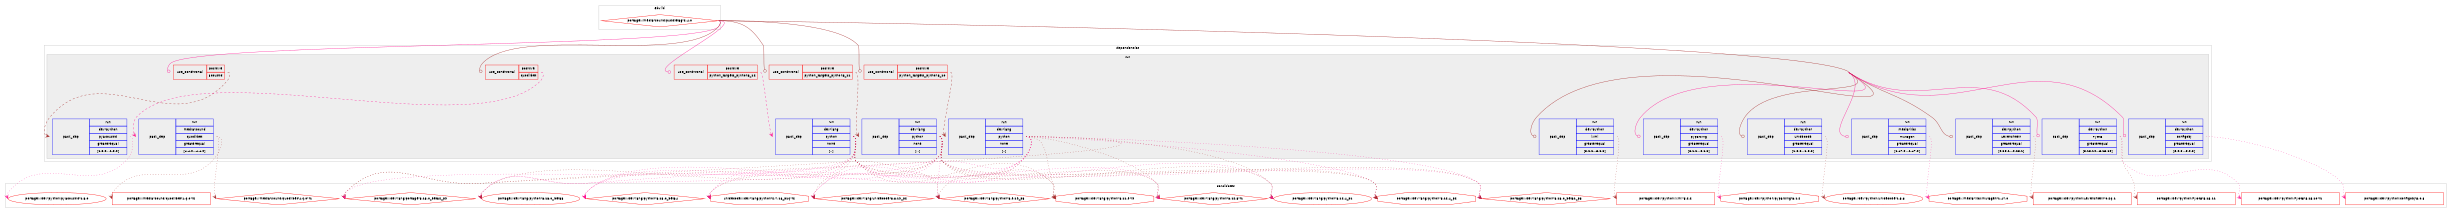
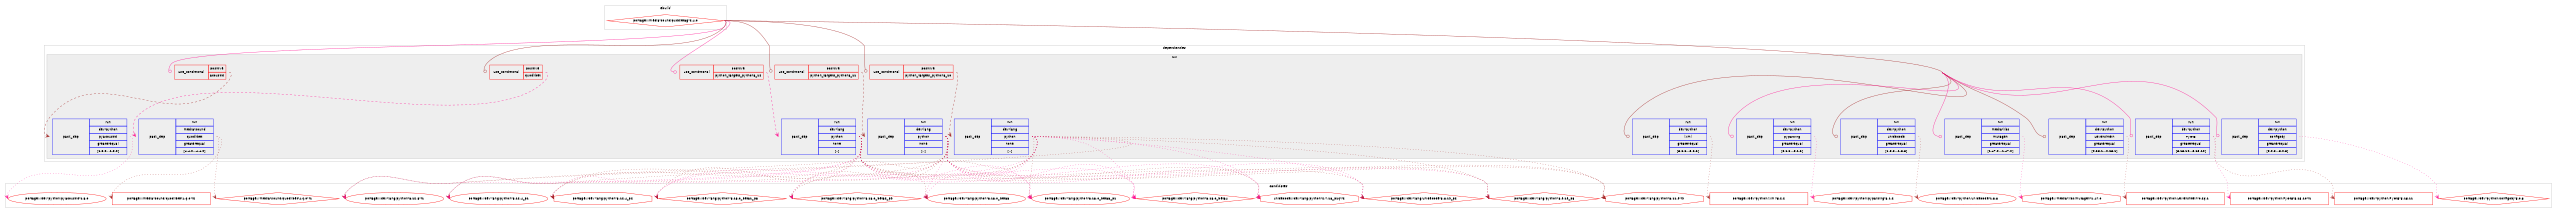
(411, 199) -> (857, 199)
none -> (1081, 199)
(1214, 199) -> (395, 199)
(2395, 199) -> (2494, 199)
